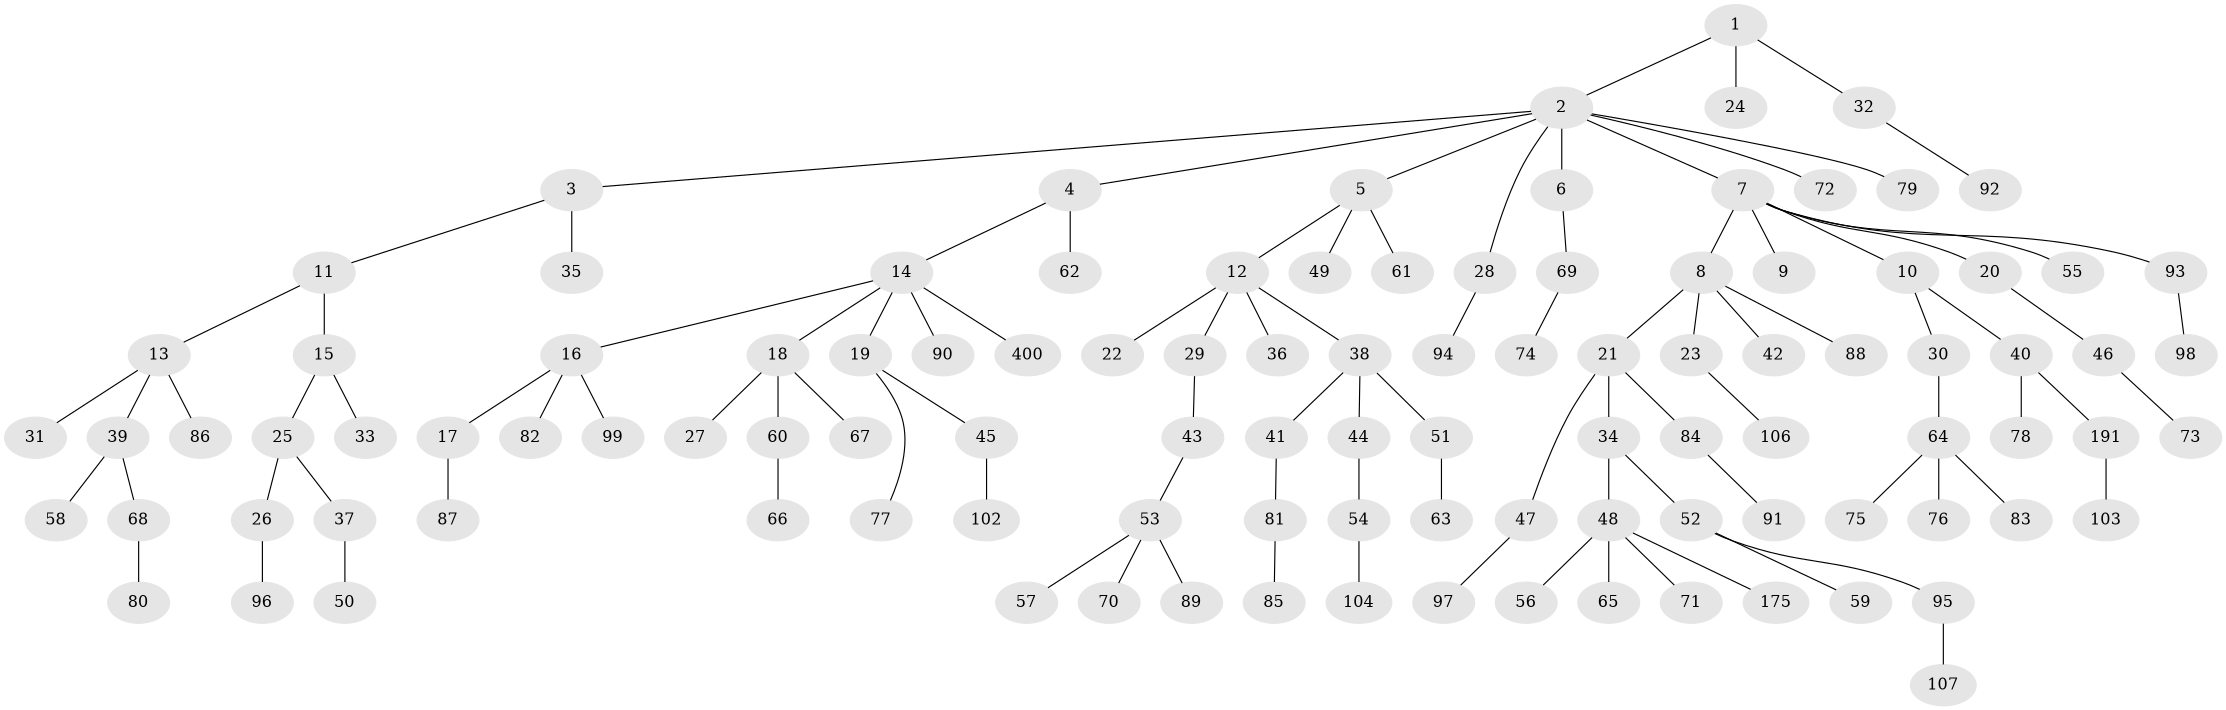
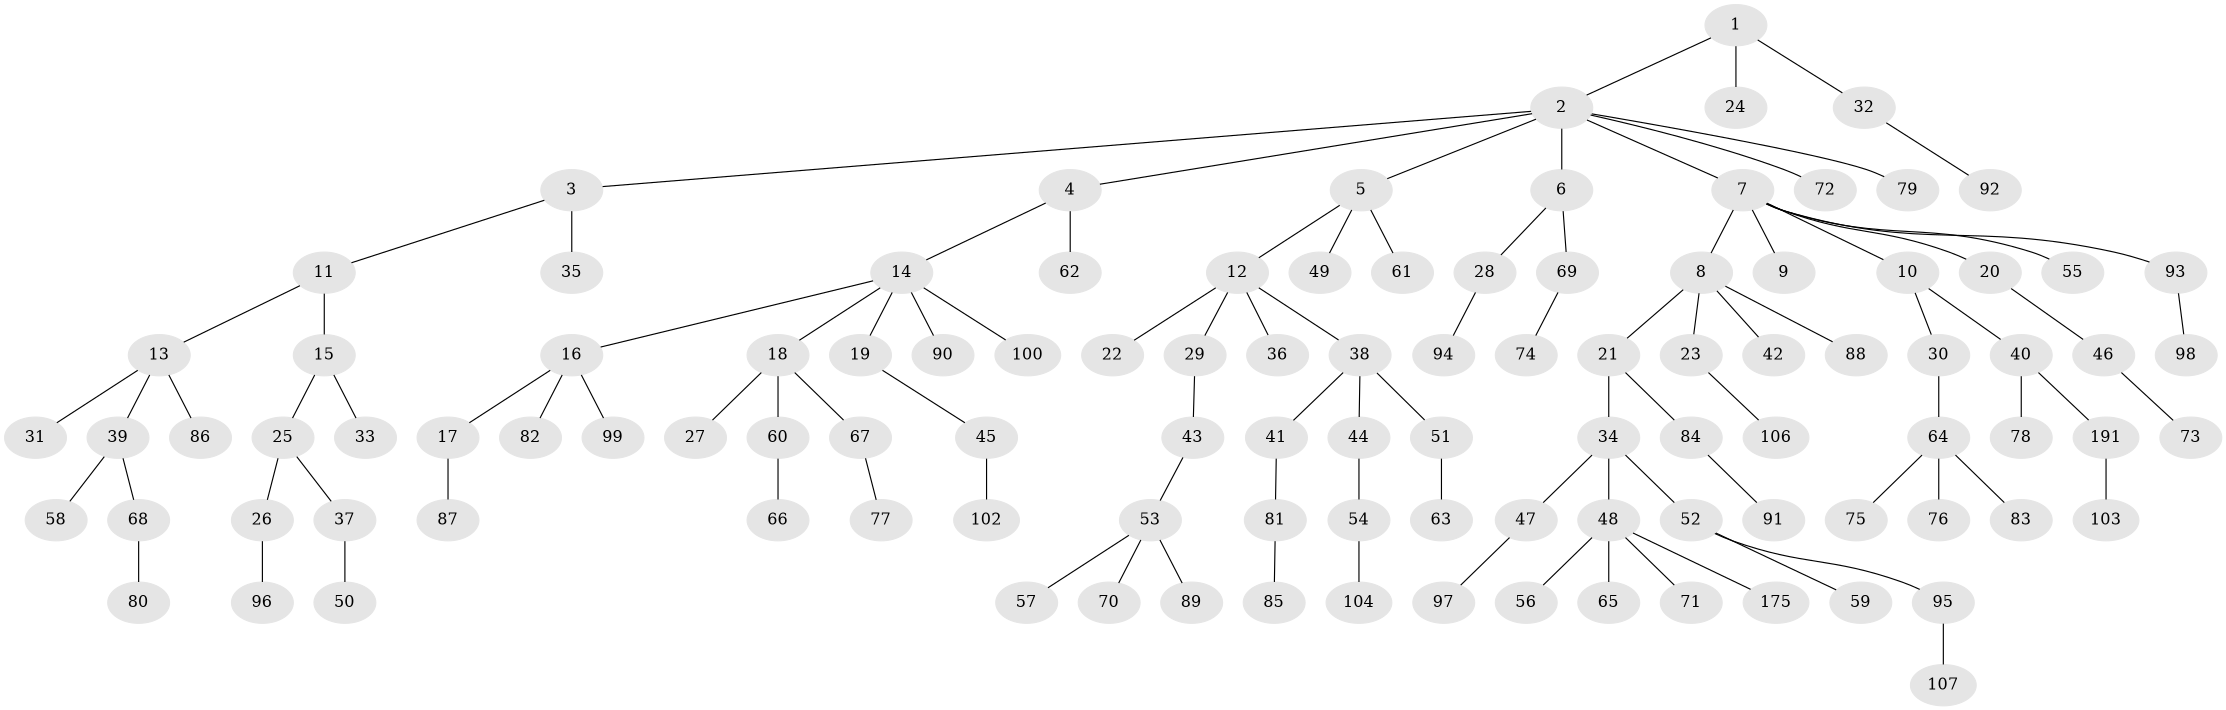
(1513, 186) -> (1523, 231)
(1028, 355) -> (1028, 355)
(905, 434) -> (871, 479)
(1559, 434) -> (1568, 479)
